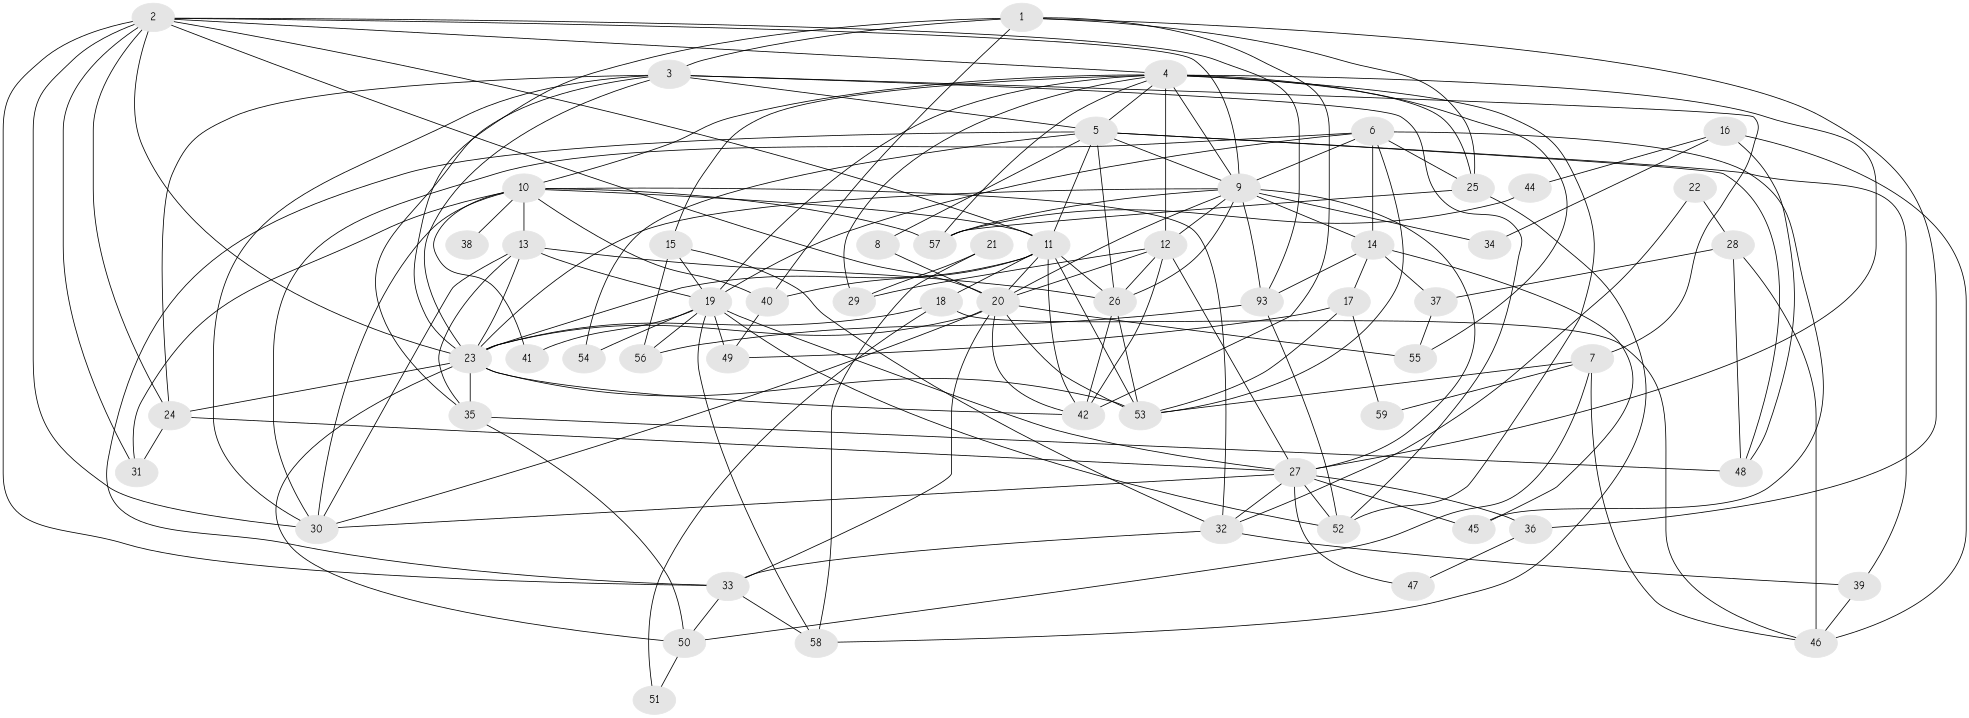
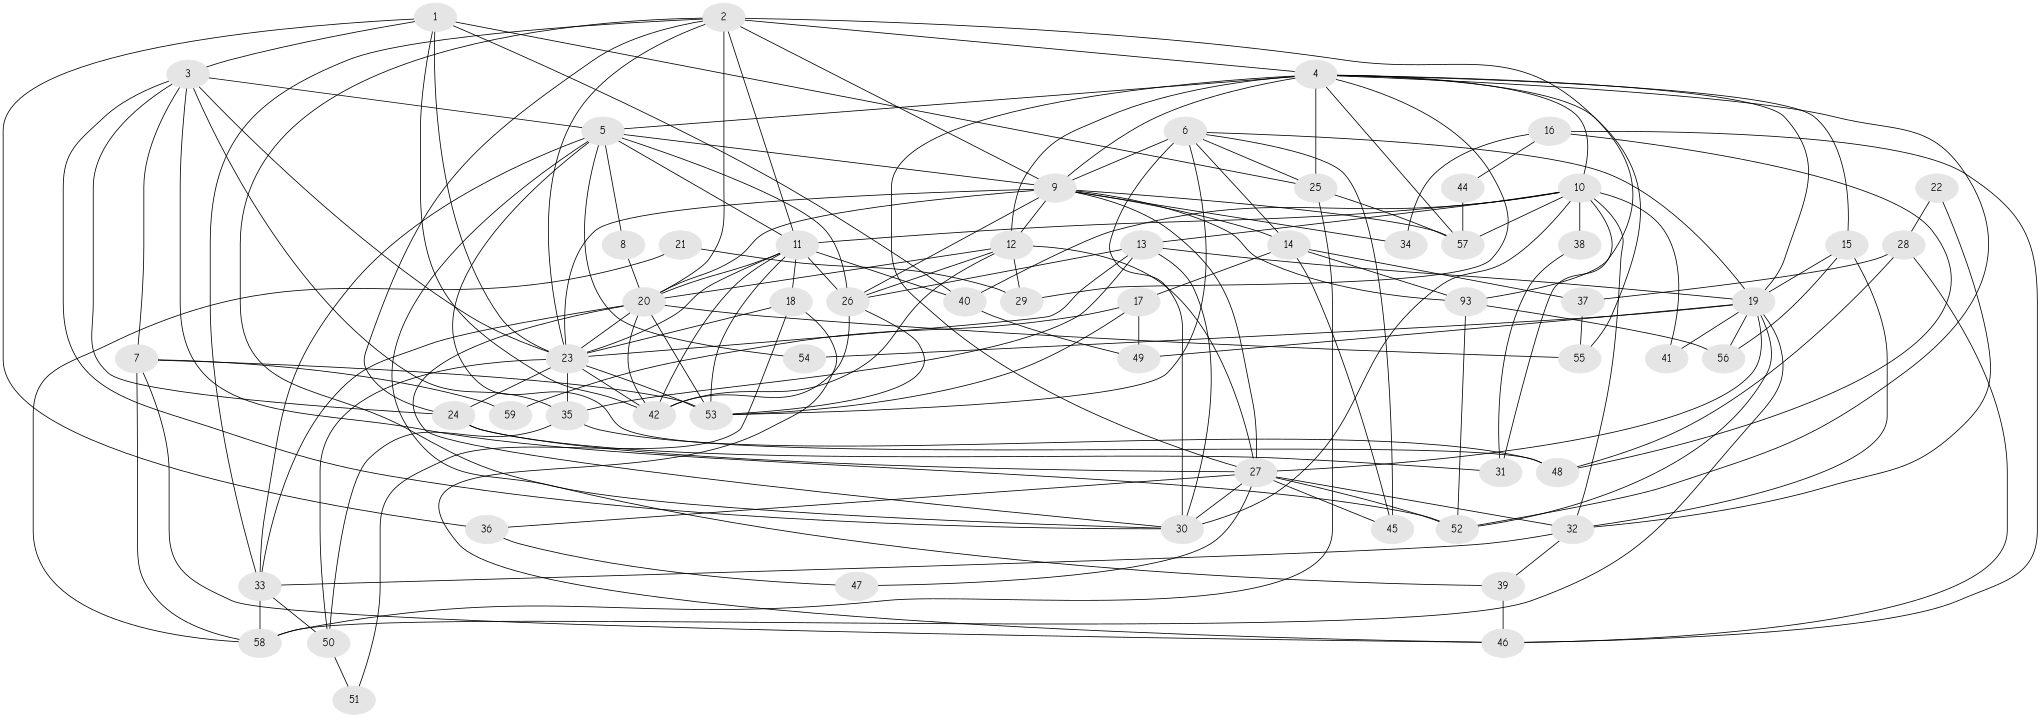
(63, 235) -> (1507, 347)
(1186, 573) -> (138, 535)
